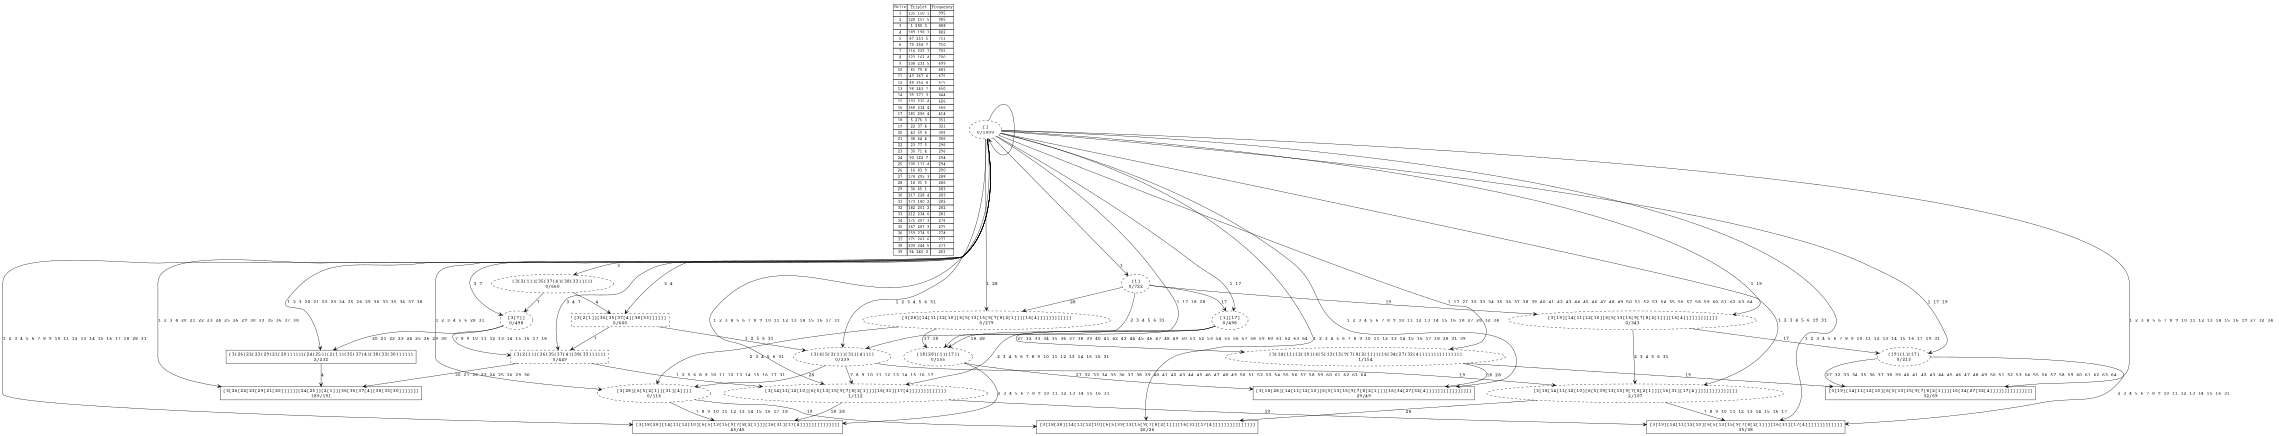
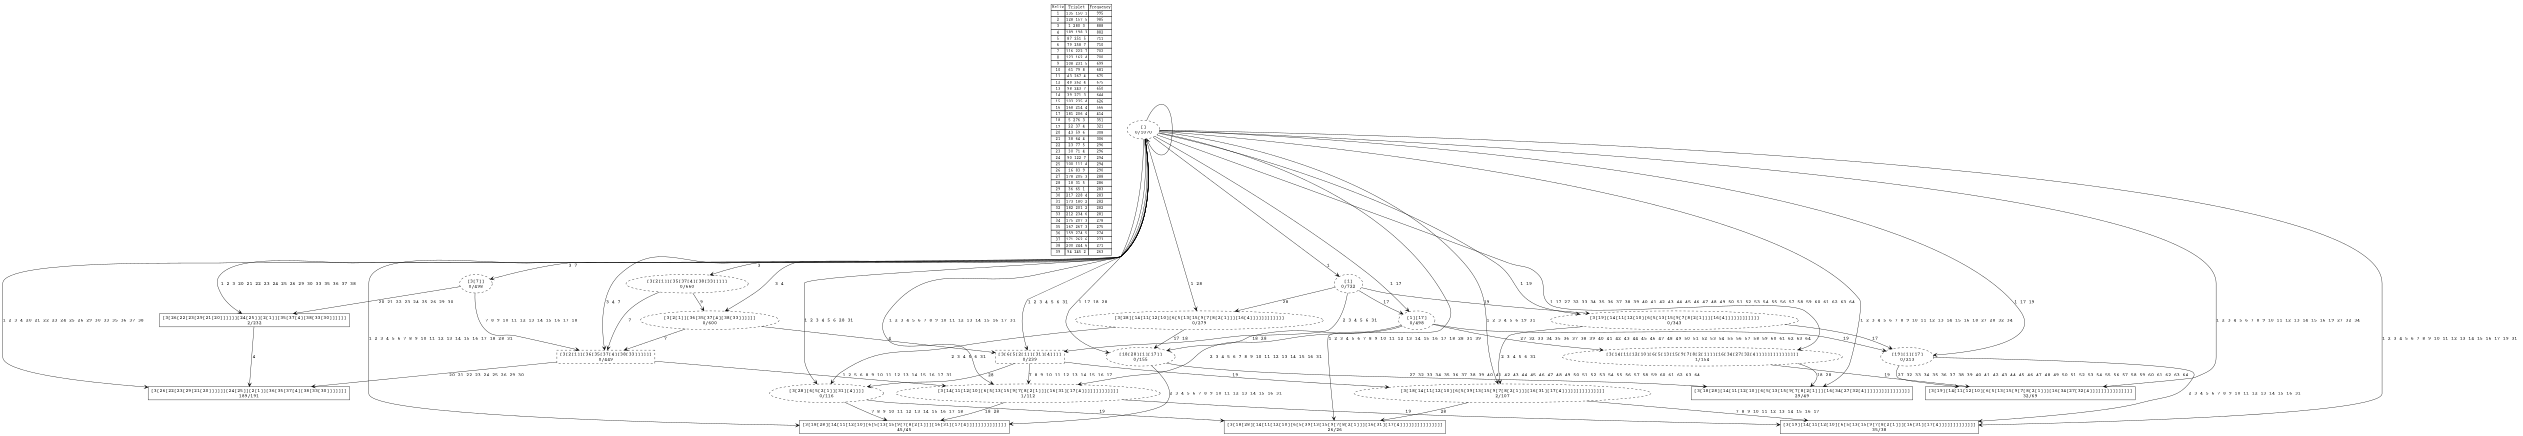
(986, 130) -> (1143, 130)
(535, 301) -> (627, 312)
(598, 302) -> (703, 302)
(620, 320) -> (710, 320)
none -> (1659, 332)
(760, 339) -> (891, 339)
(842, 357) -> (1030, 357)
